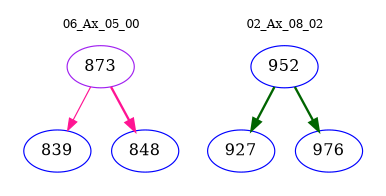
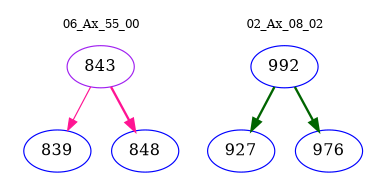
(101, 25) -> (101, 25)
(101, 67) -> (101, 67)
(285, 67) -> (285, 67)
